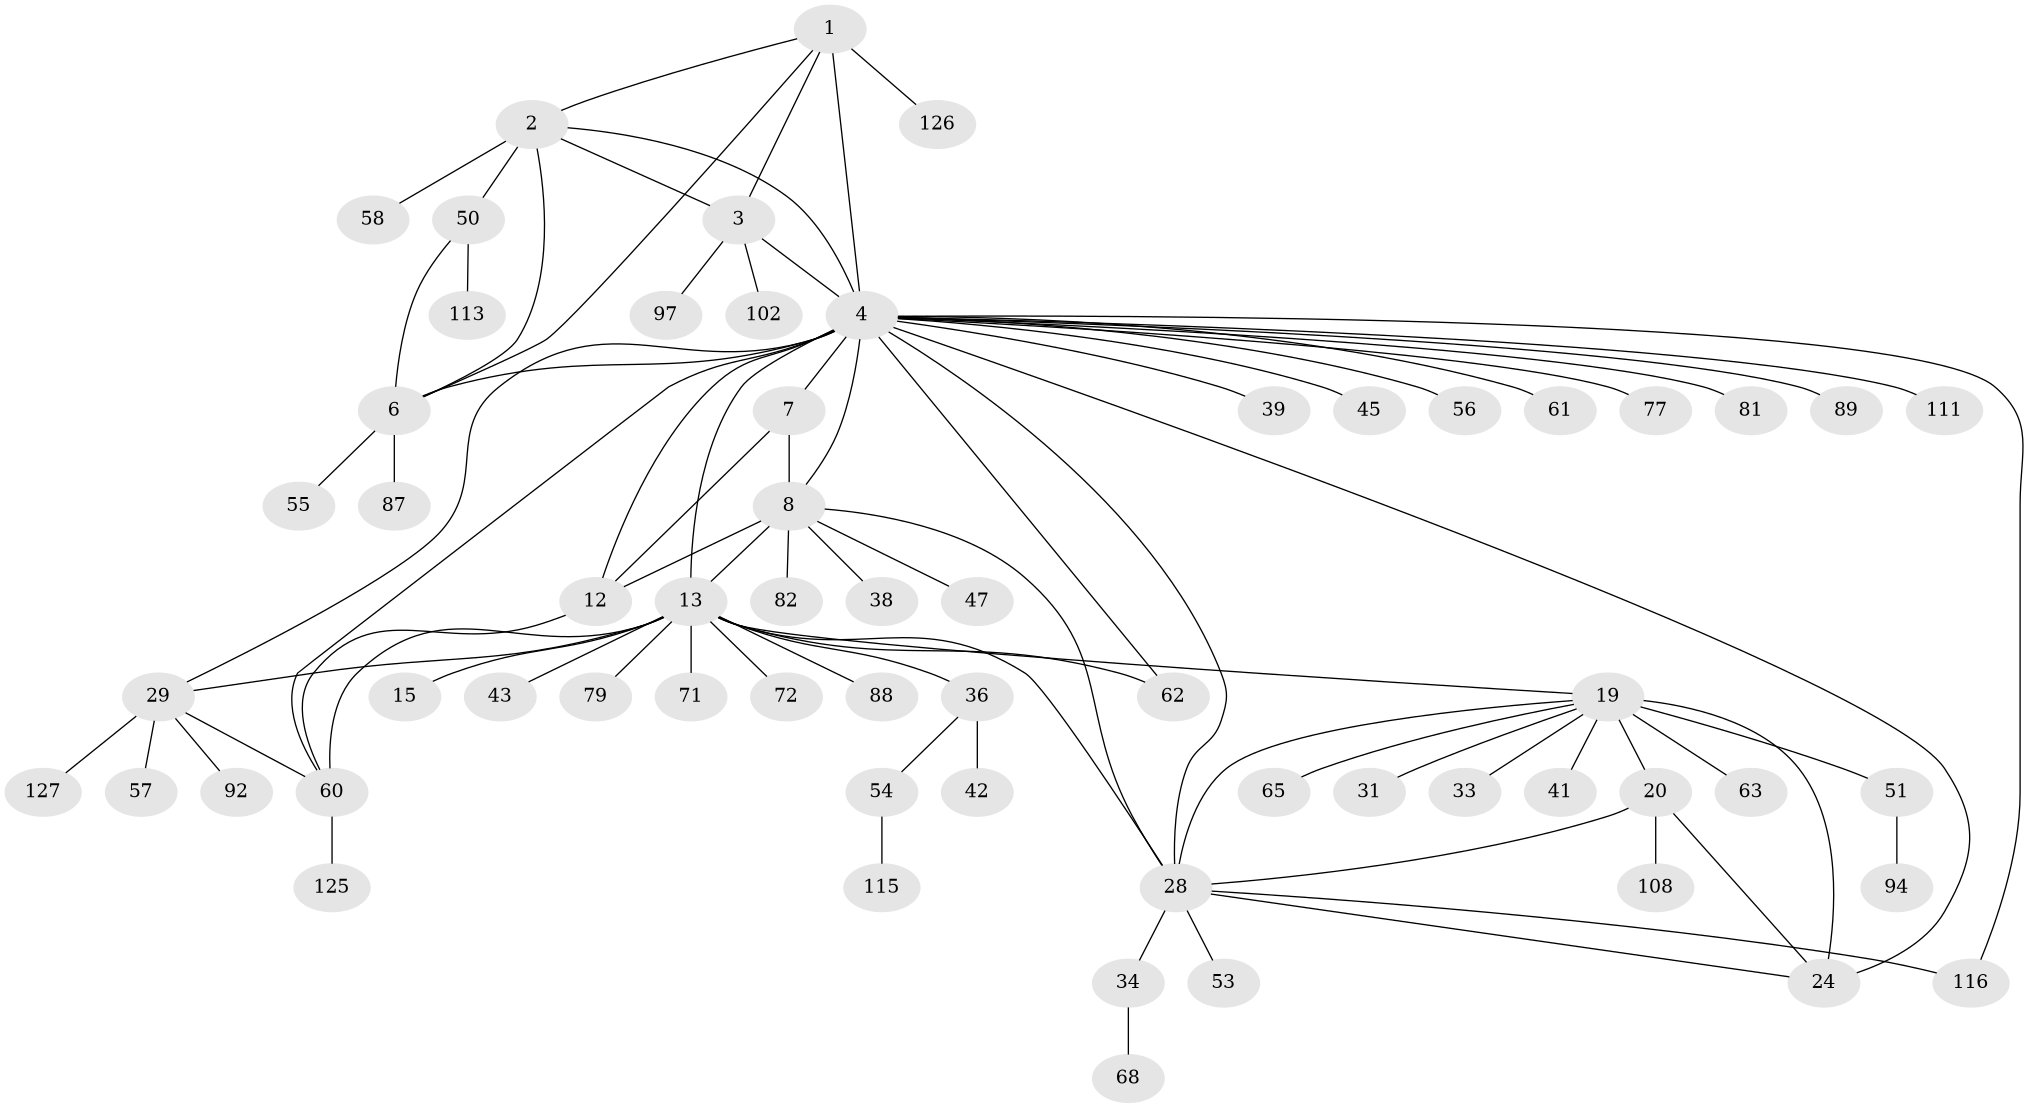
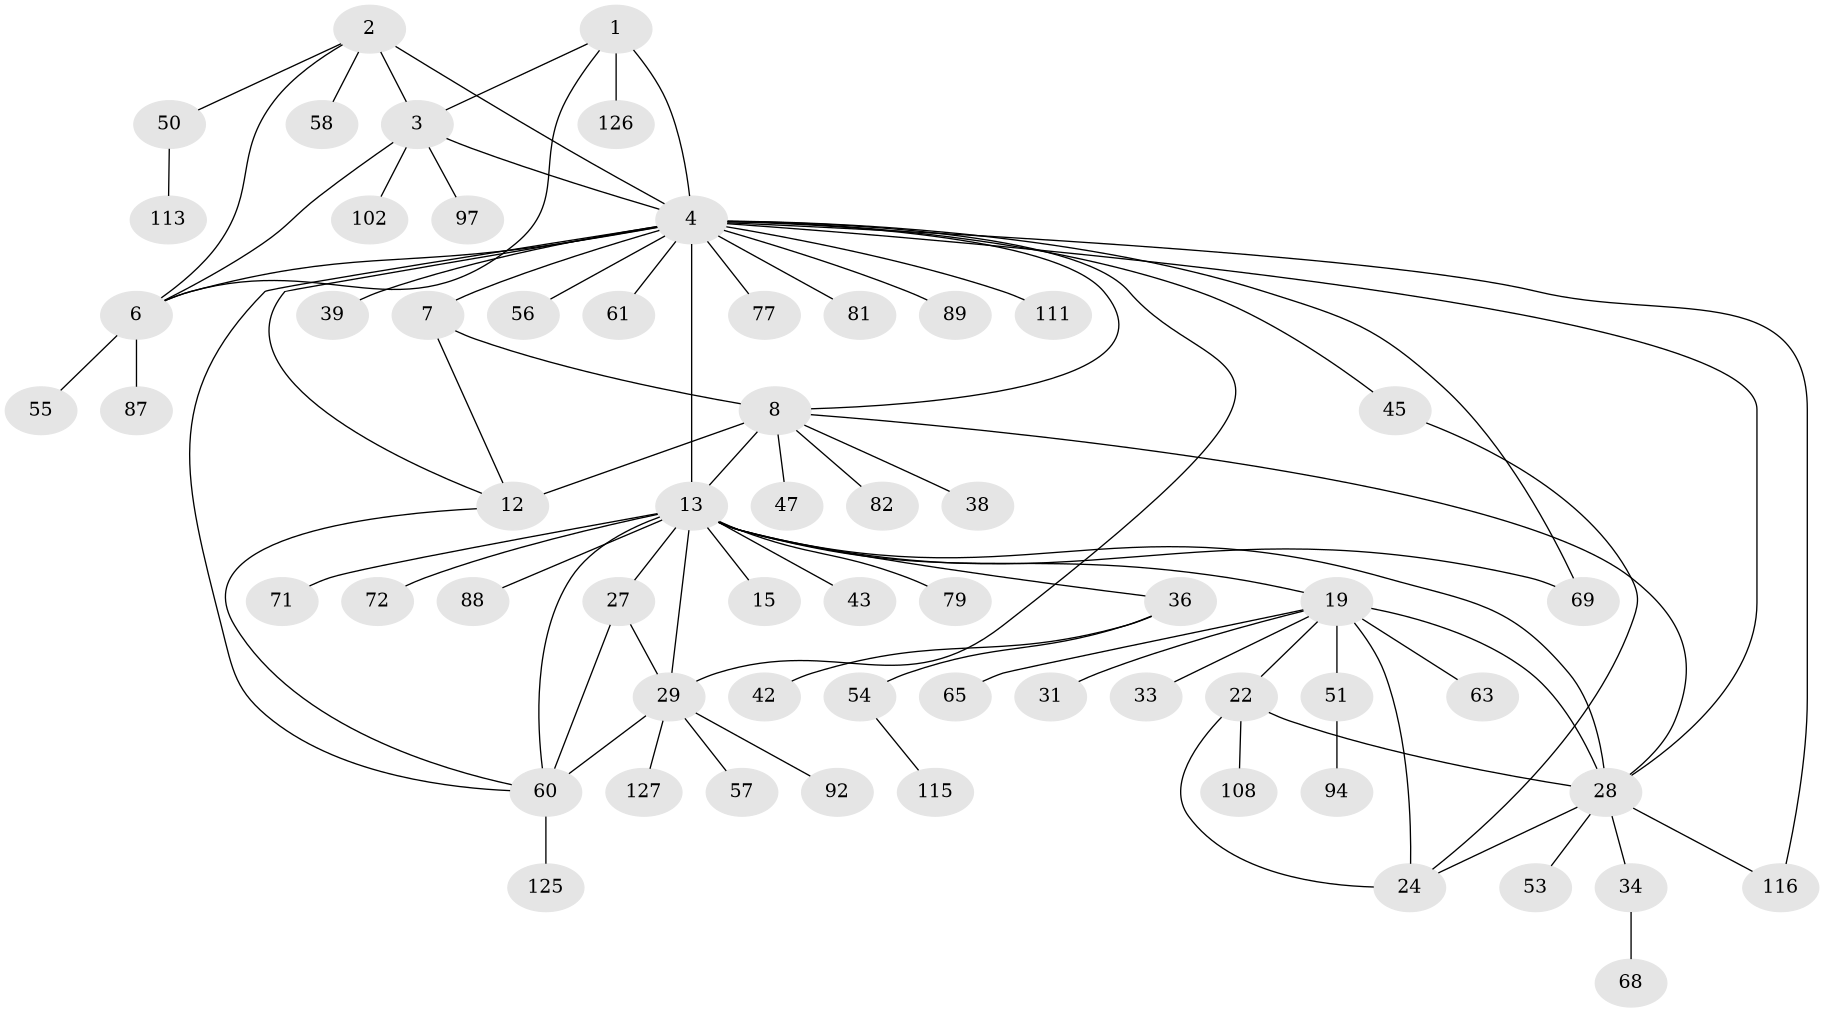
(678, 71) -> none
(410, 309) -> (283, 228)
(1553, 571) -> (1630, 628)
none -> (619, 602)
(1173, 697) -> (1583, 602)
(1560, 792) -> none
(1656, 792) -> (1242, 697)
